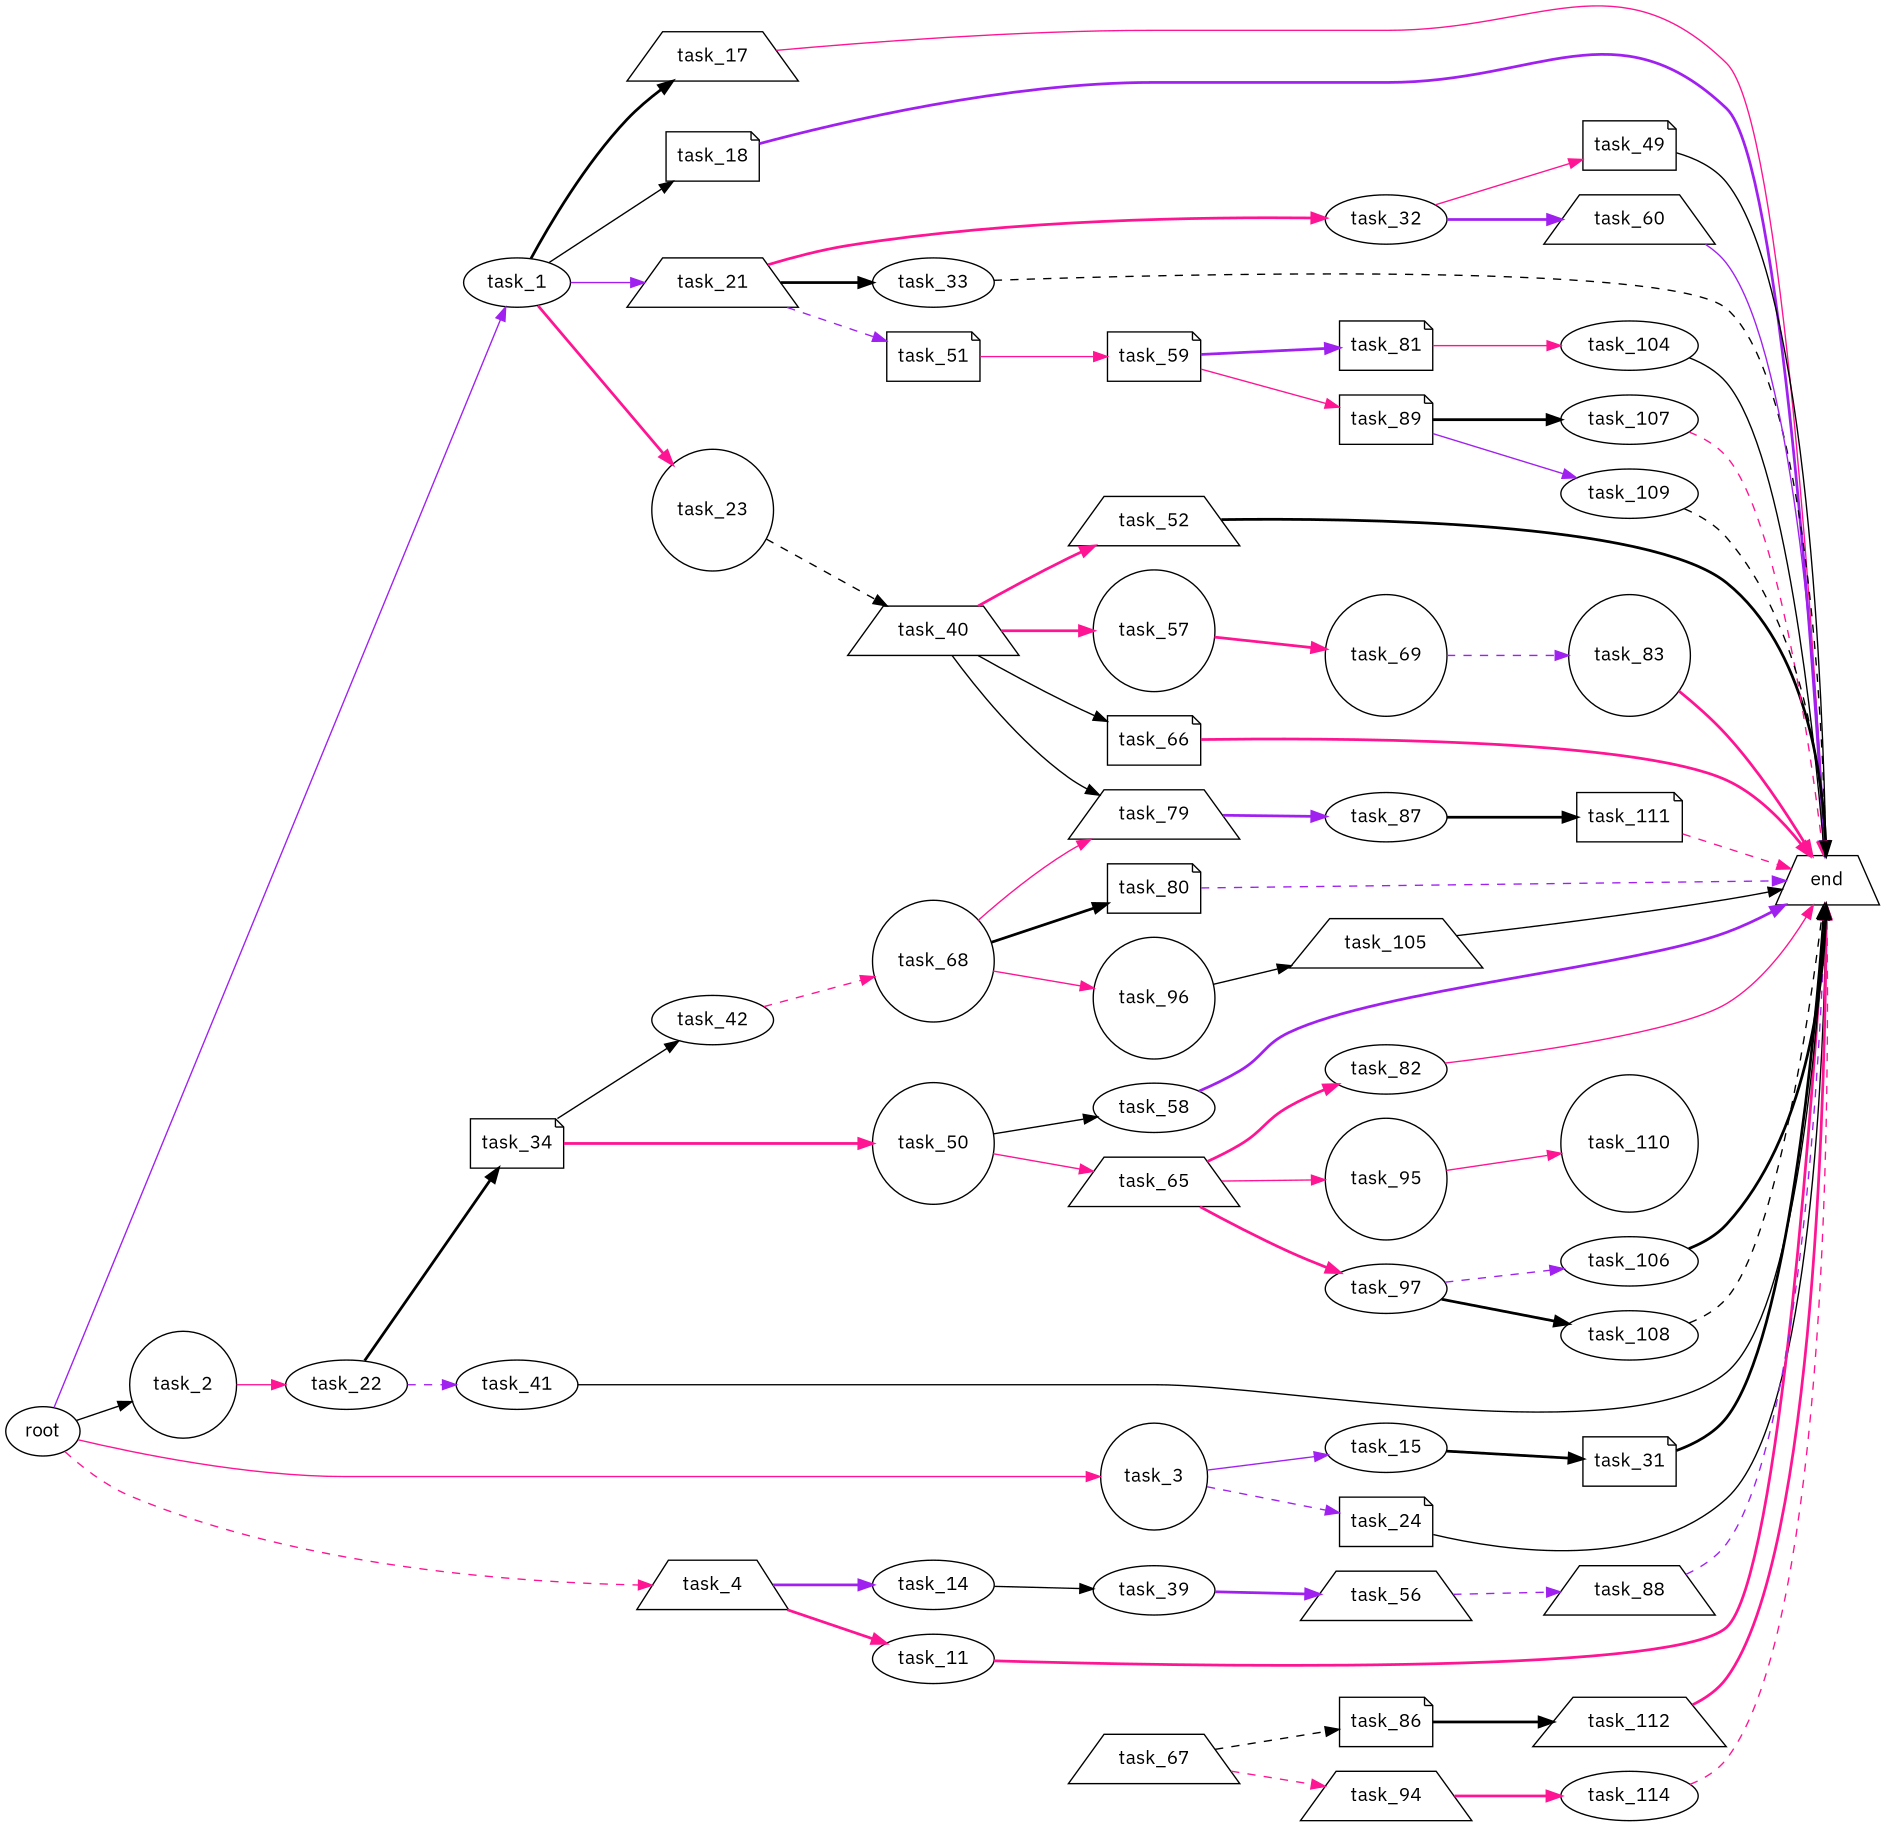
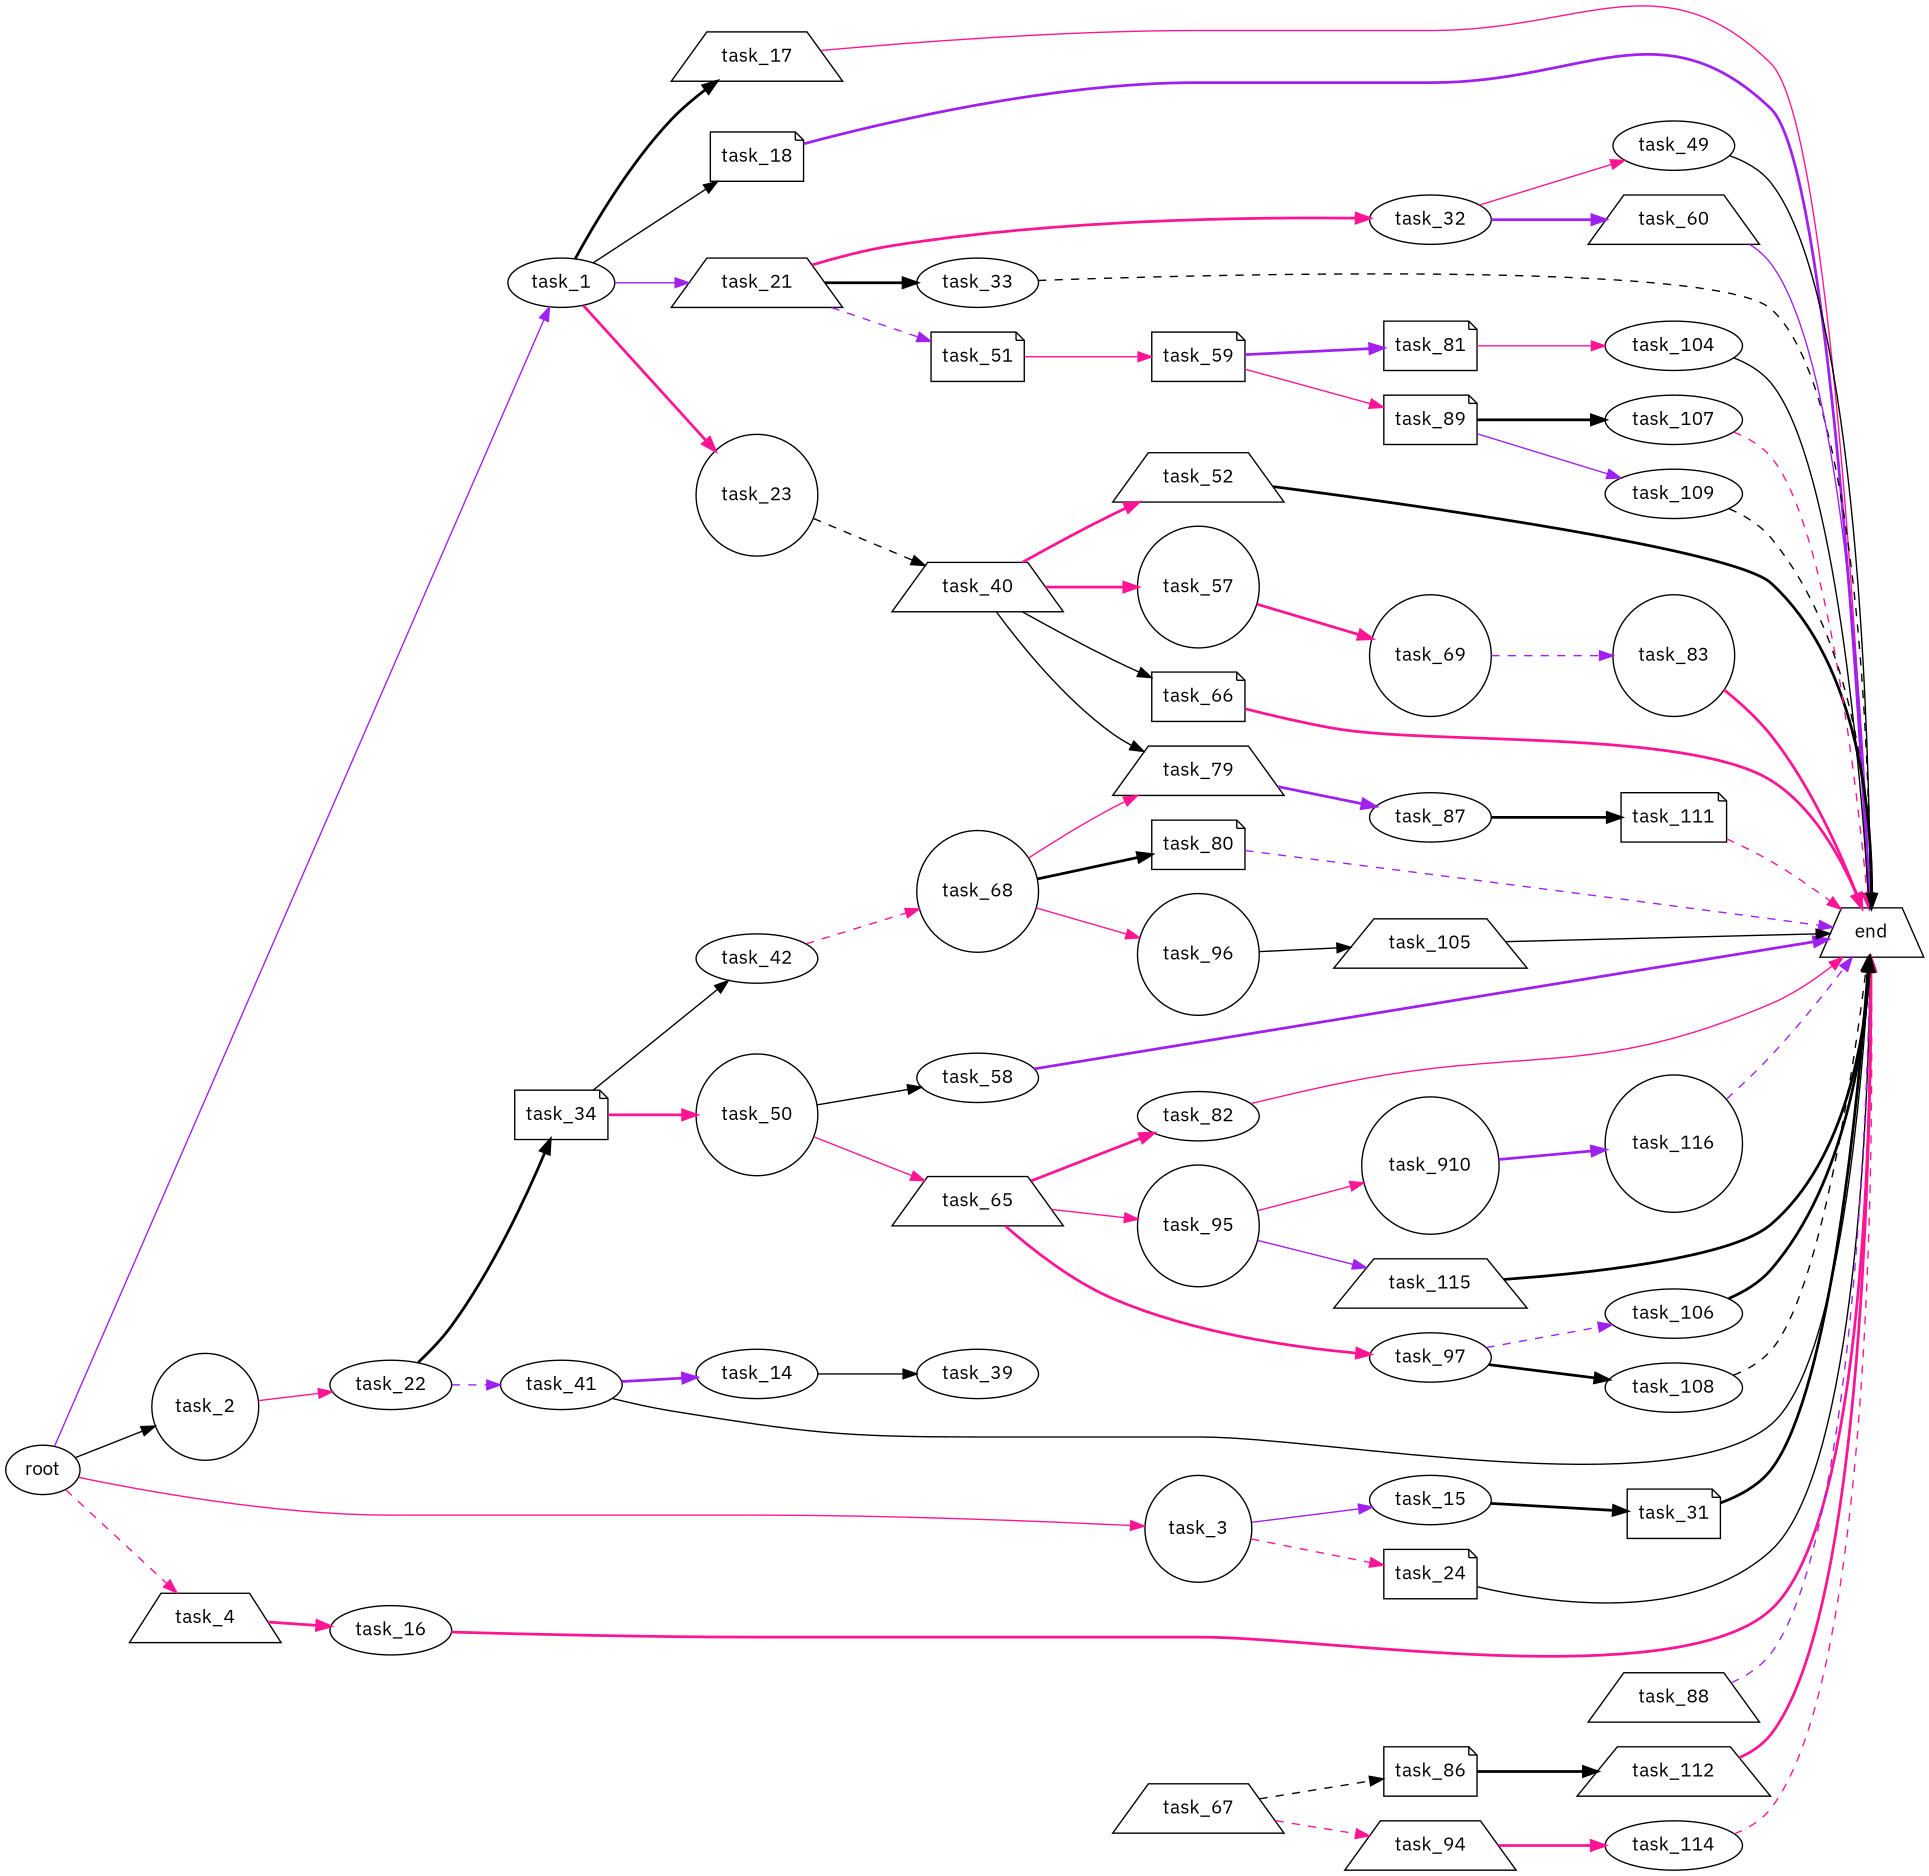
(1630, 145) -> (1674, 146)
(1630, 1143) -> (1430, 1166)
none -> (1674, 1144)
none -> (1430, 1284)
(1266, 1498) -> (1311, 1551)
(816, 1585) -> (652, 1380)
(1386, 1596) -> none
(933, 1659) -> (391, 1630)
